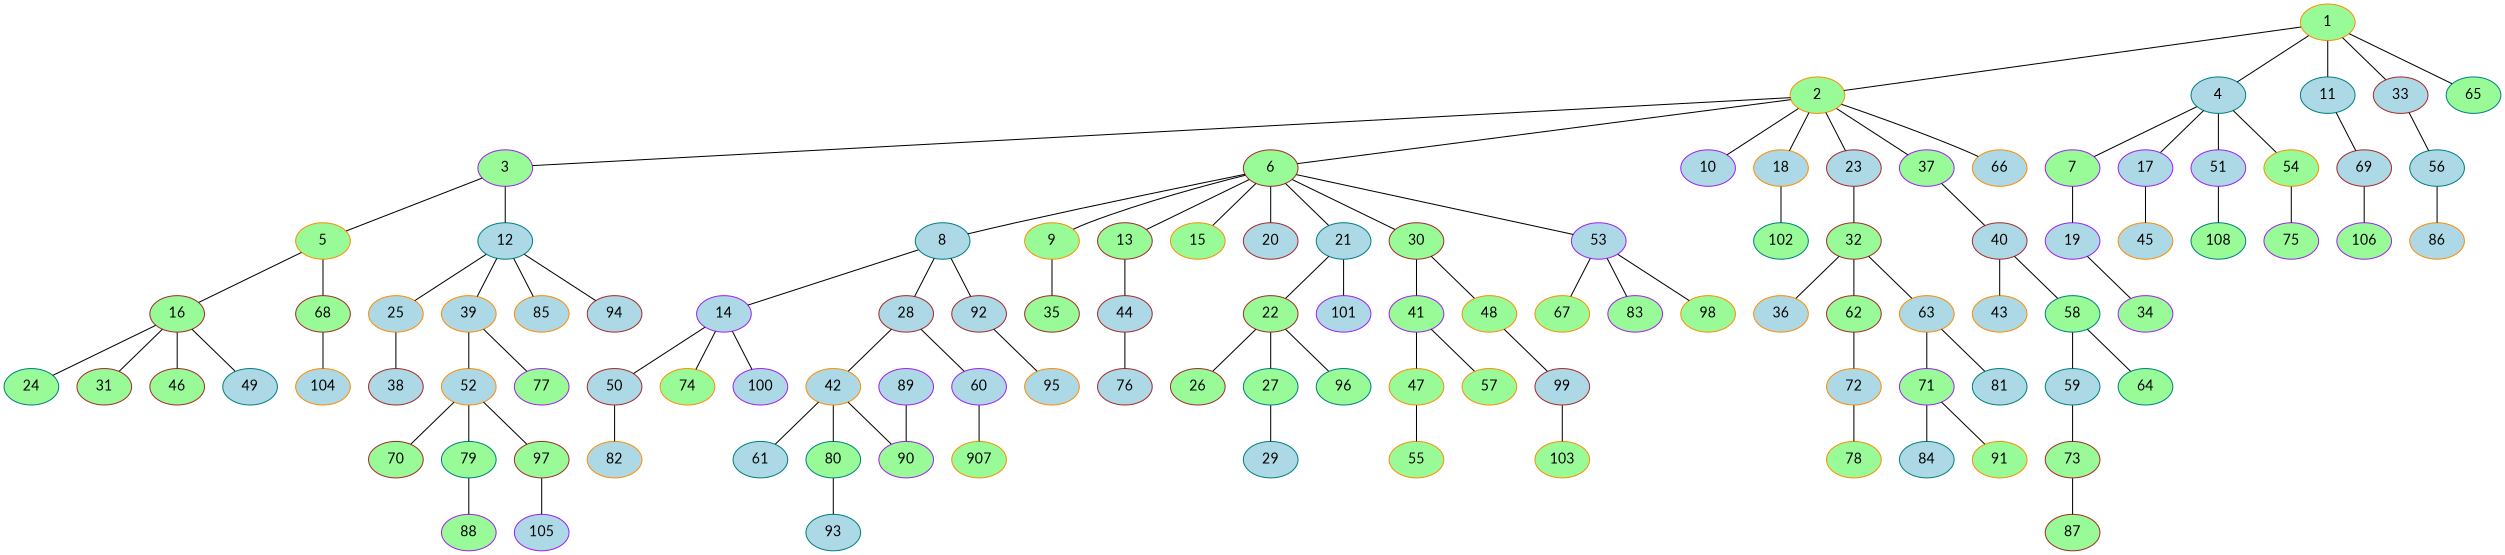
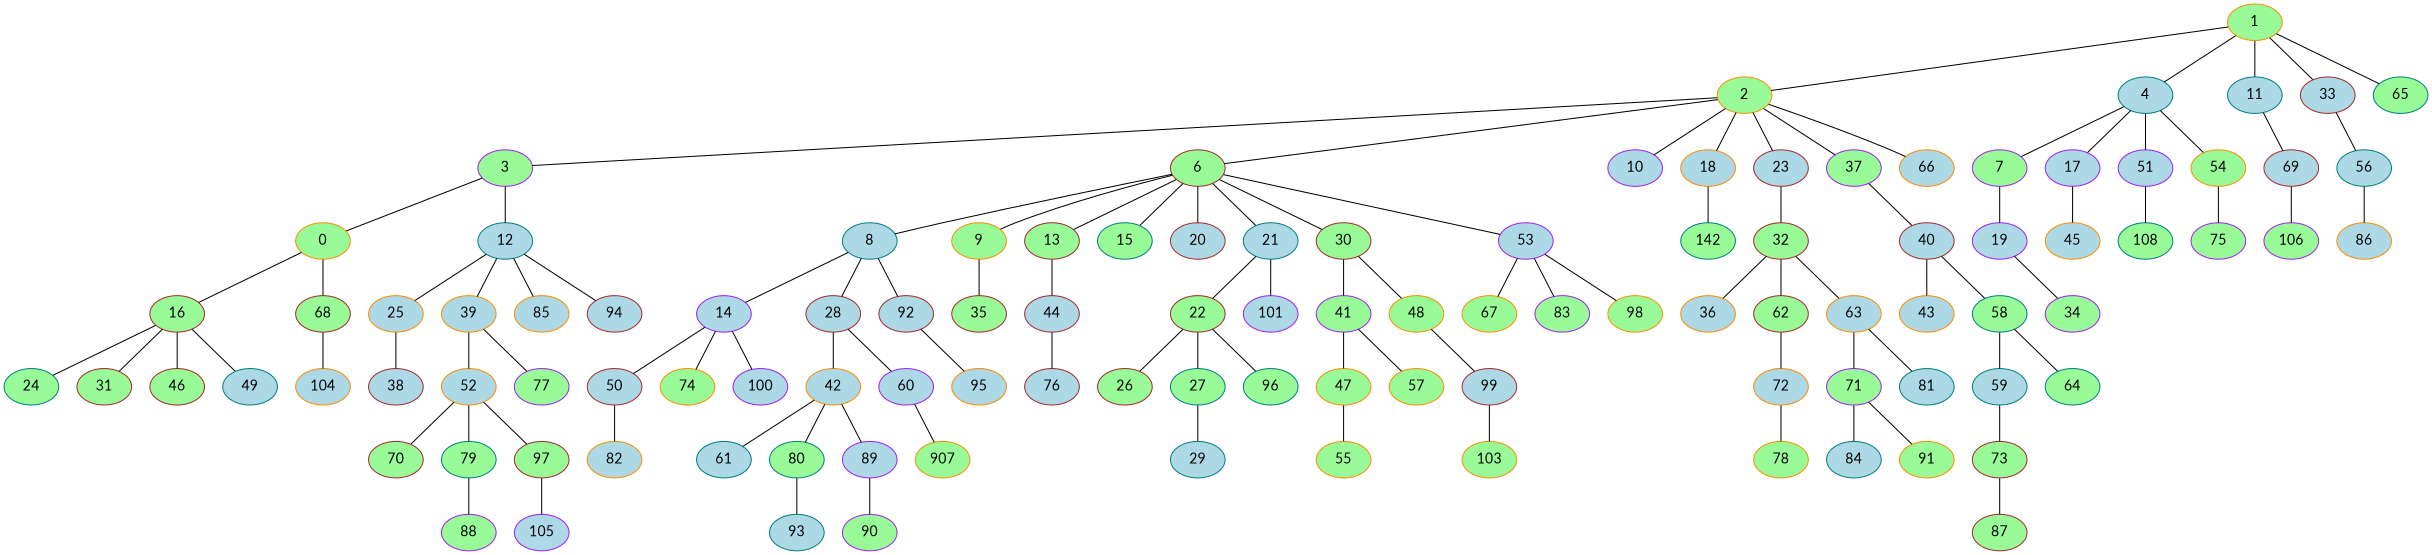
(323, 241) -> (323, 241)
(1198, 241) -> (1125, 241)
(1781, 241) -> (1708, 241)
(870, 423) -> (852, 423)
